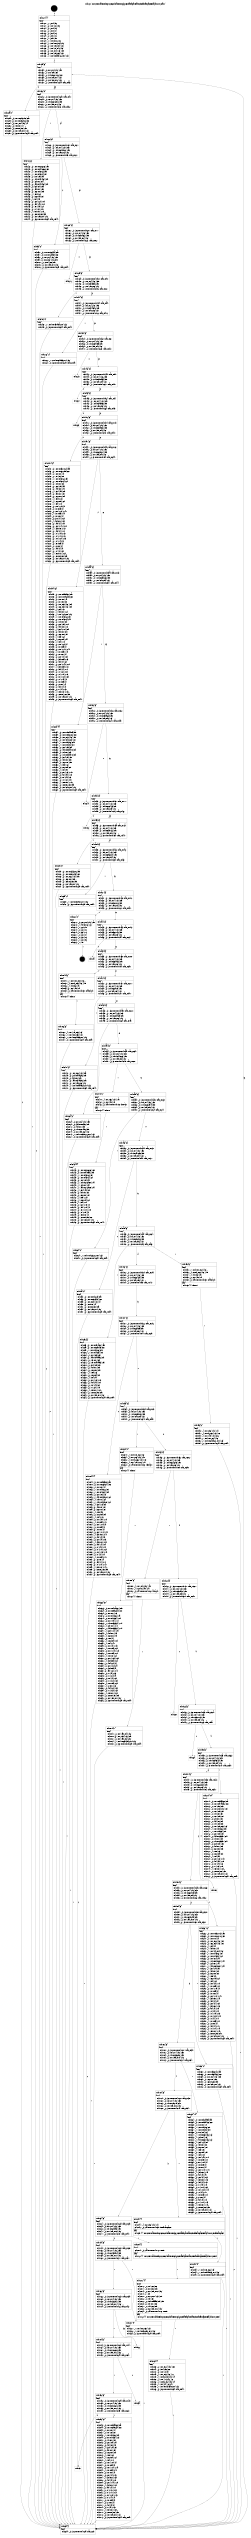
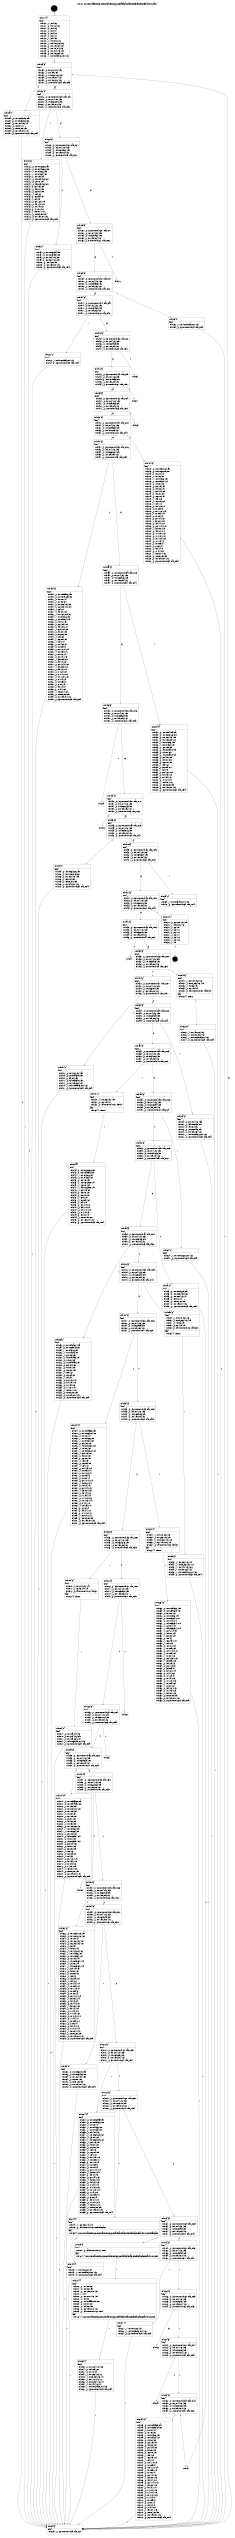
(167, 1255) -> (152, 1298)
